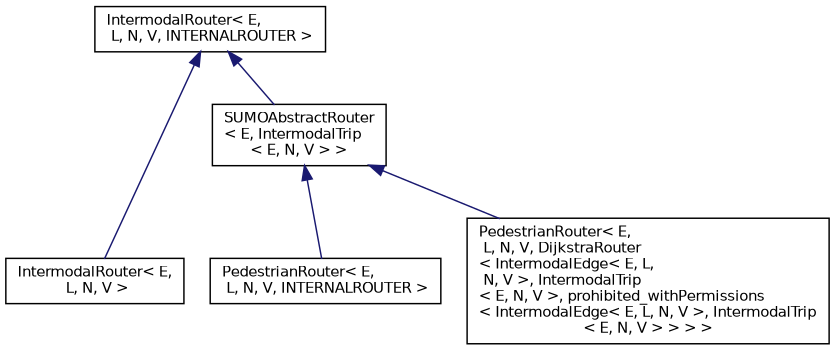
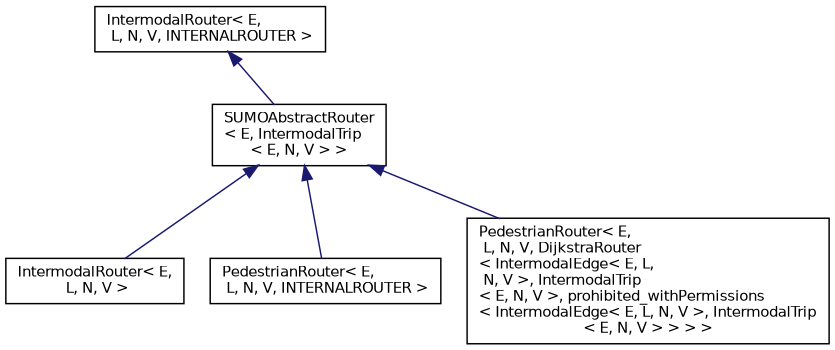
(149, 162) -> (185, 216)
